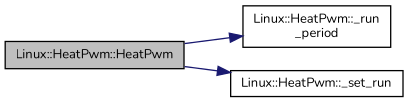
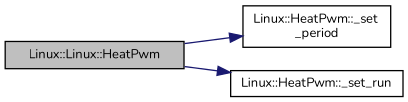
(317, 27) -> (317, 27)
(95, 55) -> (95, 55)
